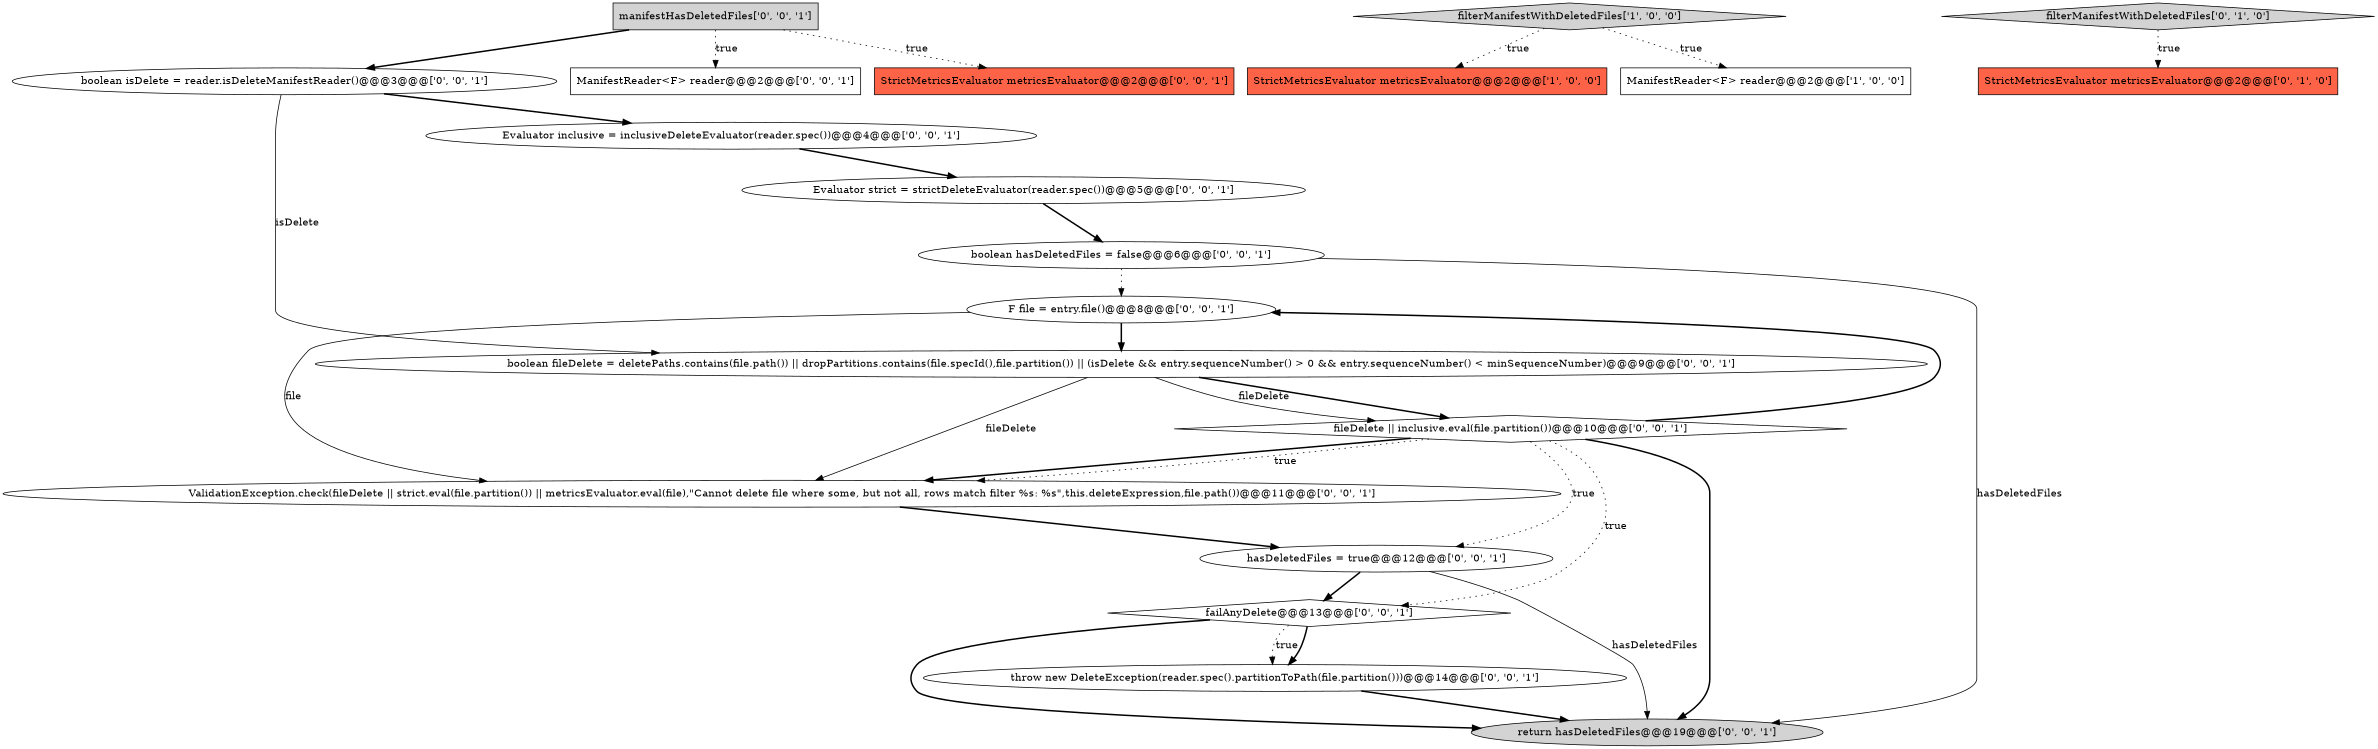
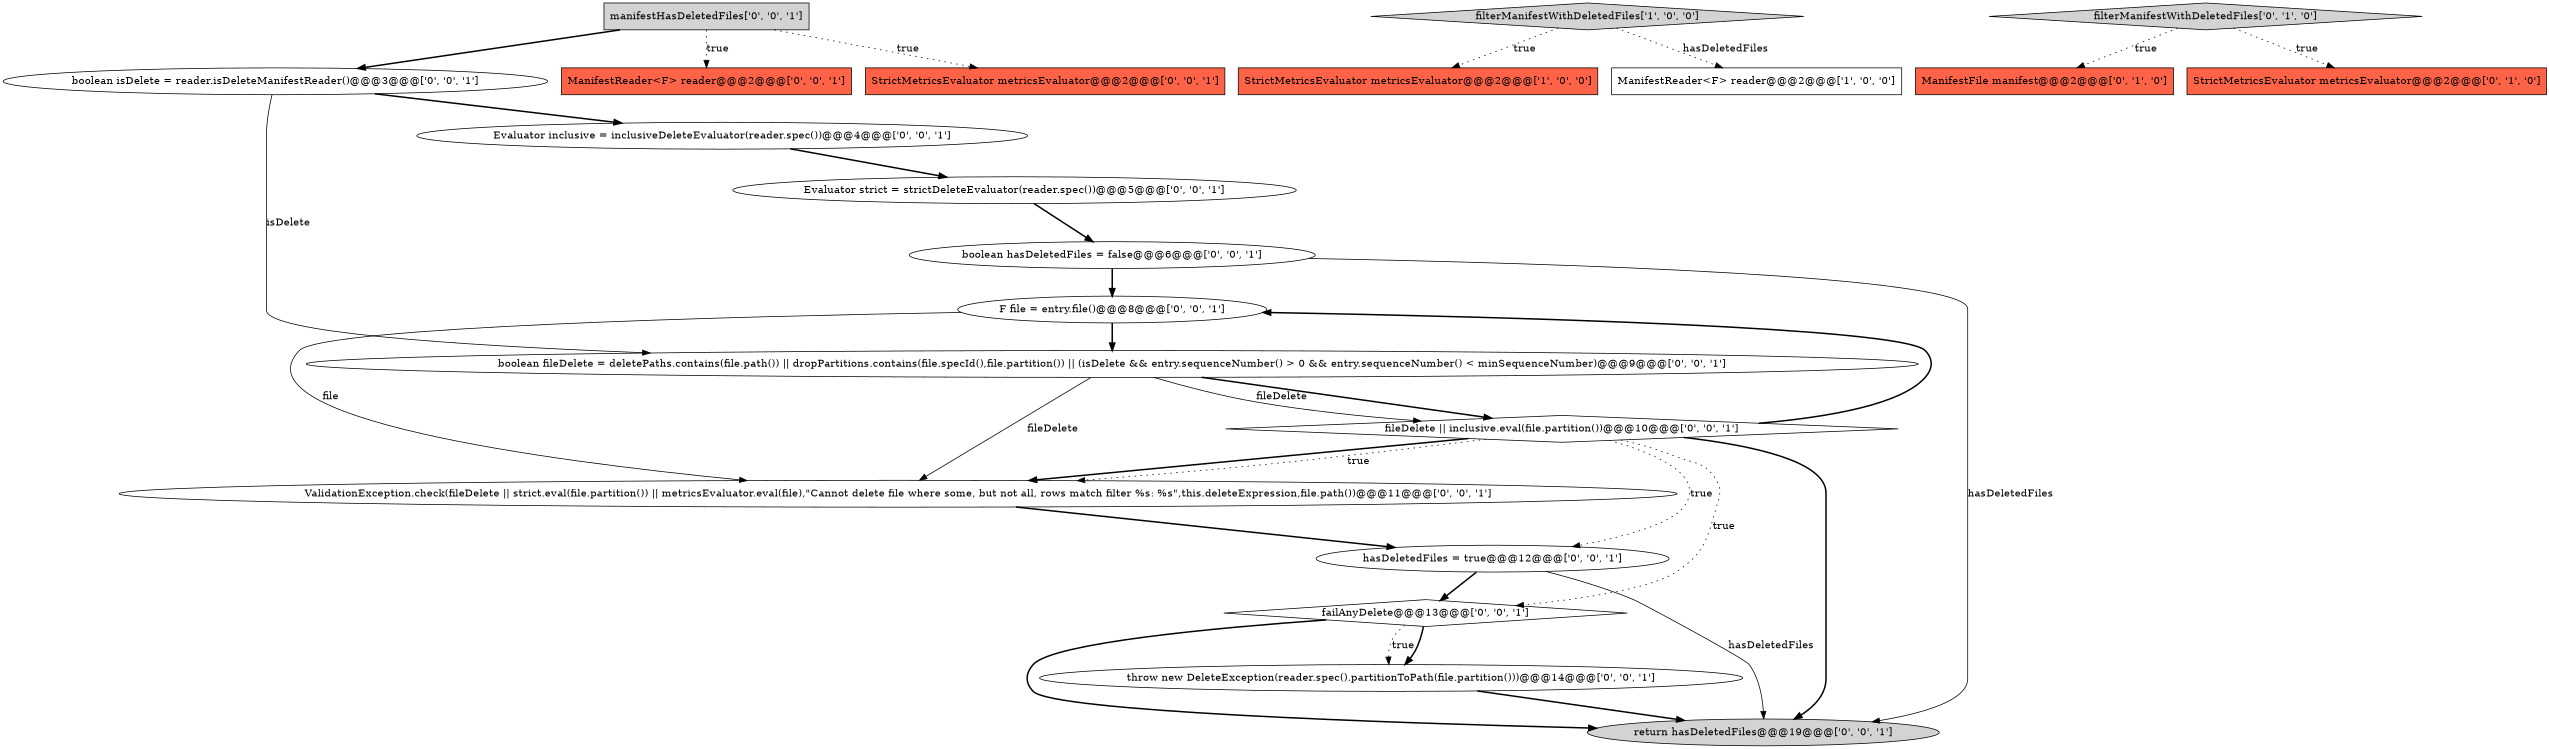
(1692, 49) -> (1726, 49)
(716, 81) -> (707, 81)
none -> (2045, 81)
(1121, 279) -> (1112, 279)
